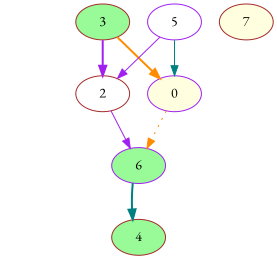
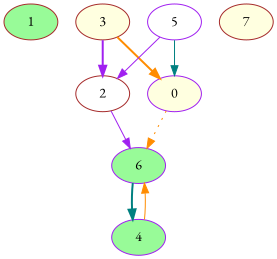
none -> (31, 22)
(103, 22) -> (103, 22)
none -> (145, 206)
(139, 237) -> (139, 237)
